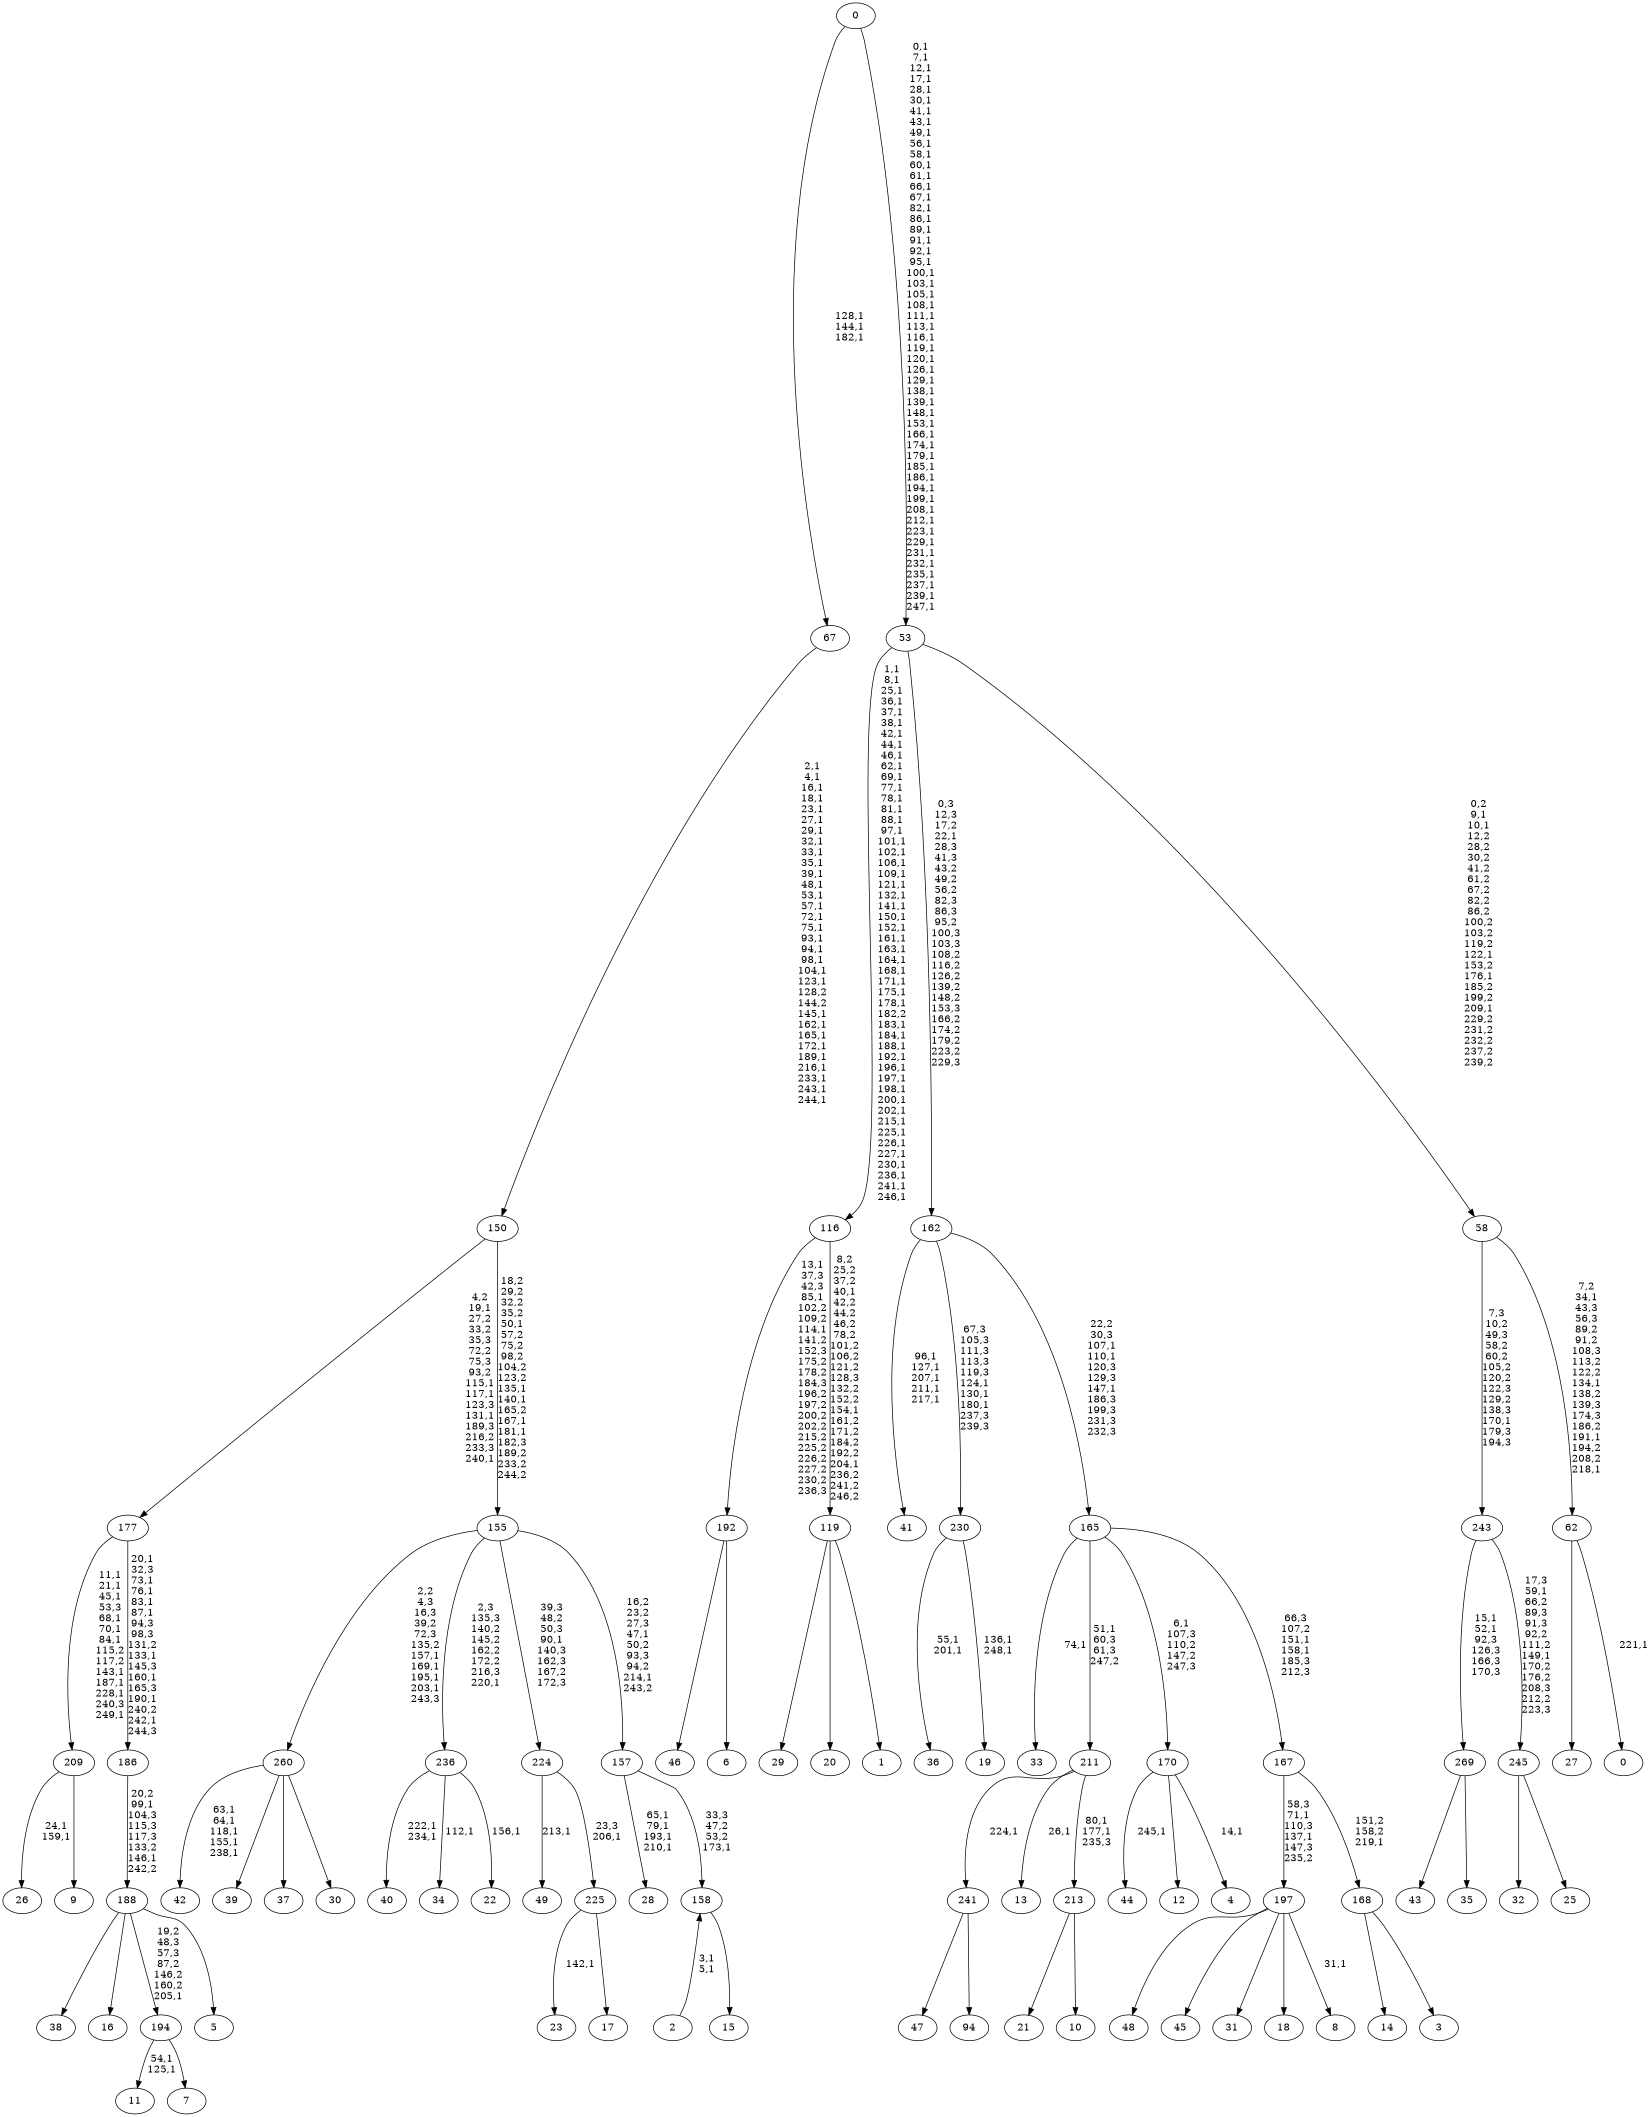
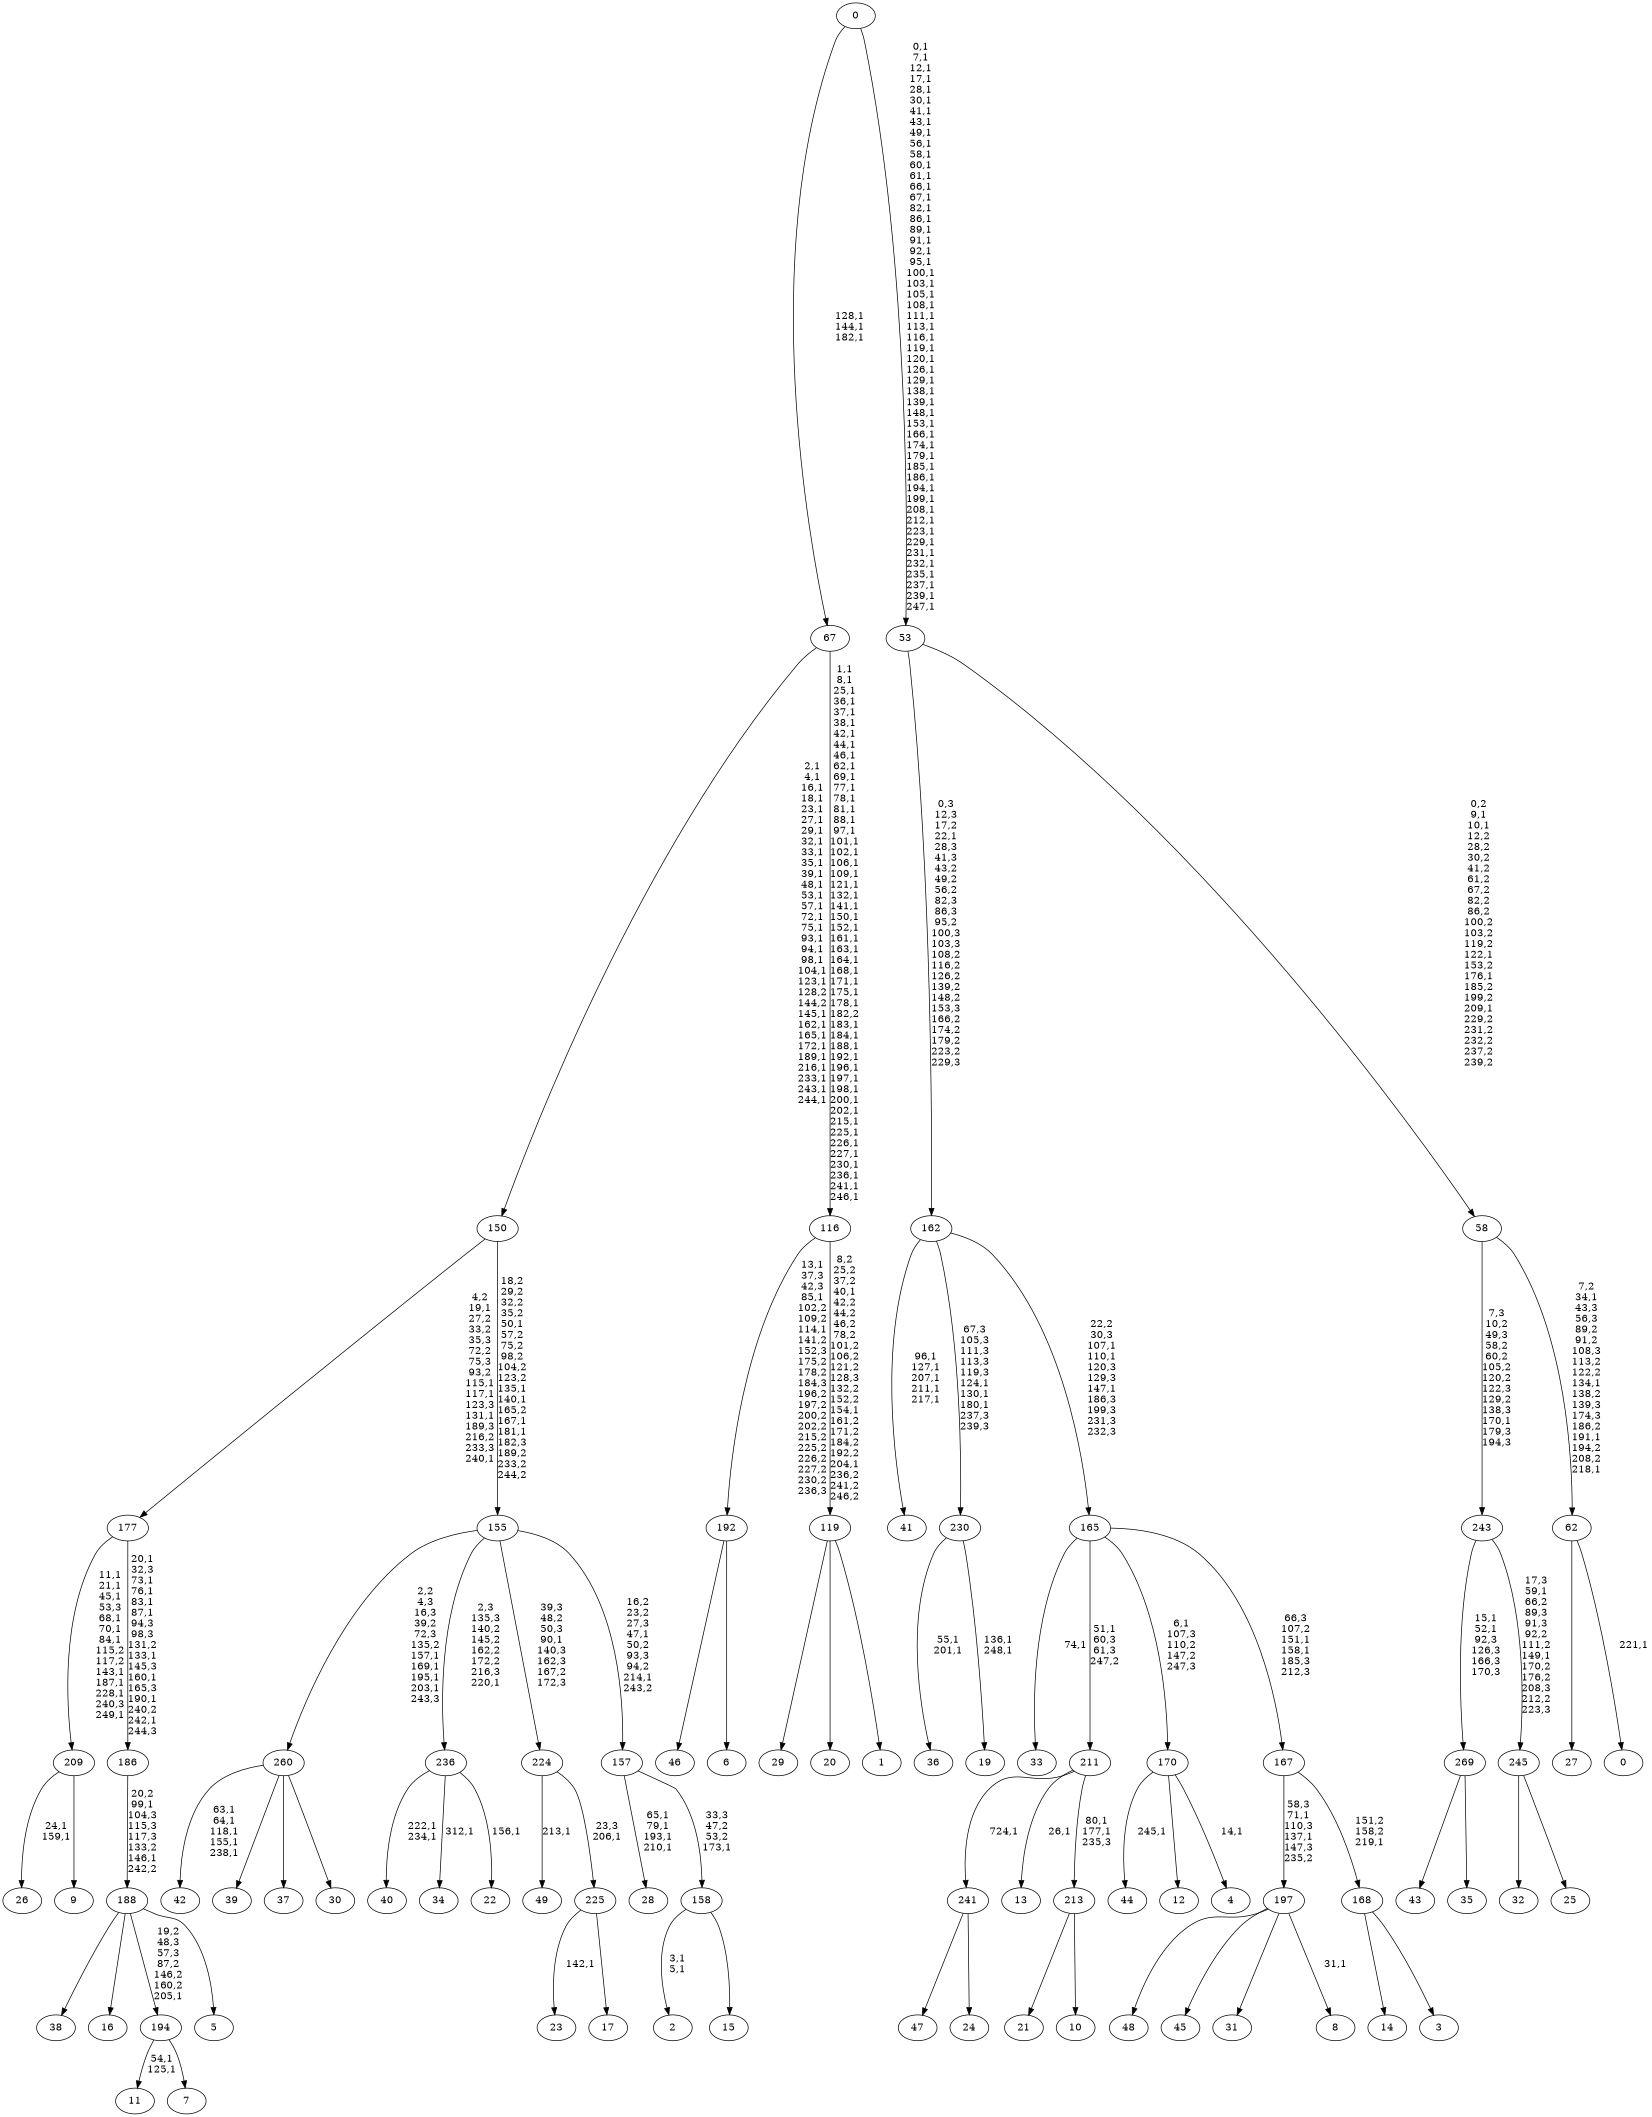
(870, 931) -> (830, 930)
(460, 1832) -> (460, 1832)
(1004, 1832) -> (1004, 1832)
(692, 1969) -> (662, 1955)
(969, 2028) -> (969, 2028)
(1284, 2028) -> none
